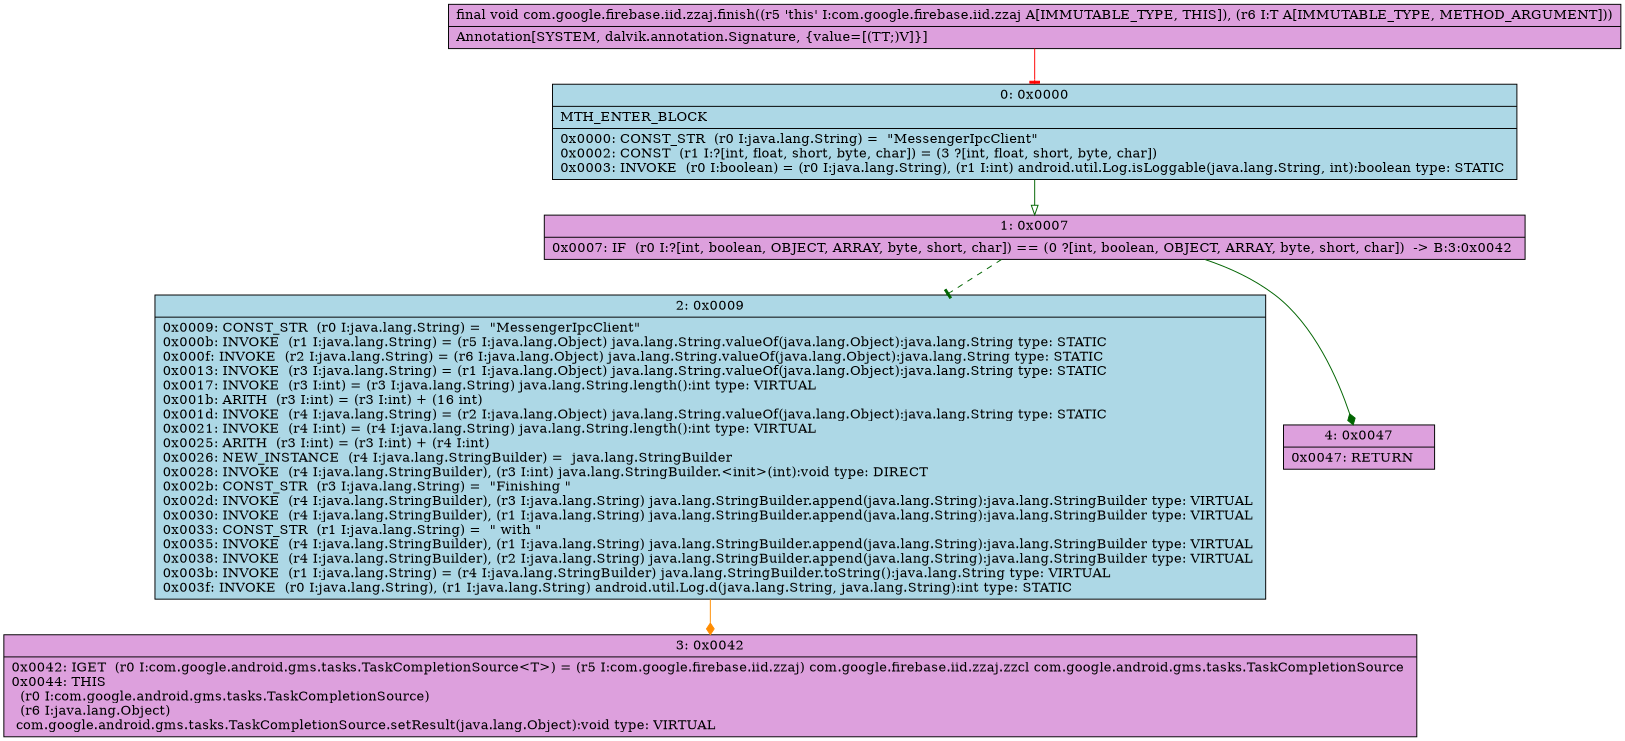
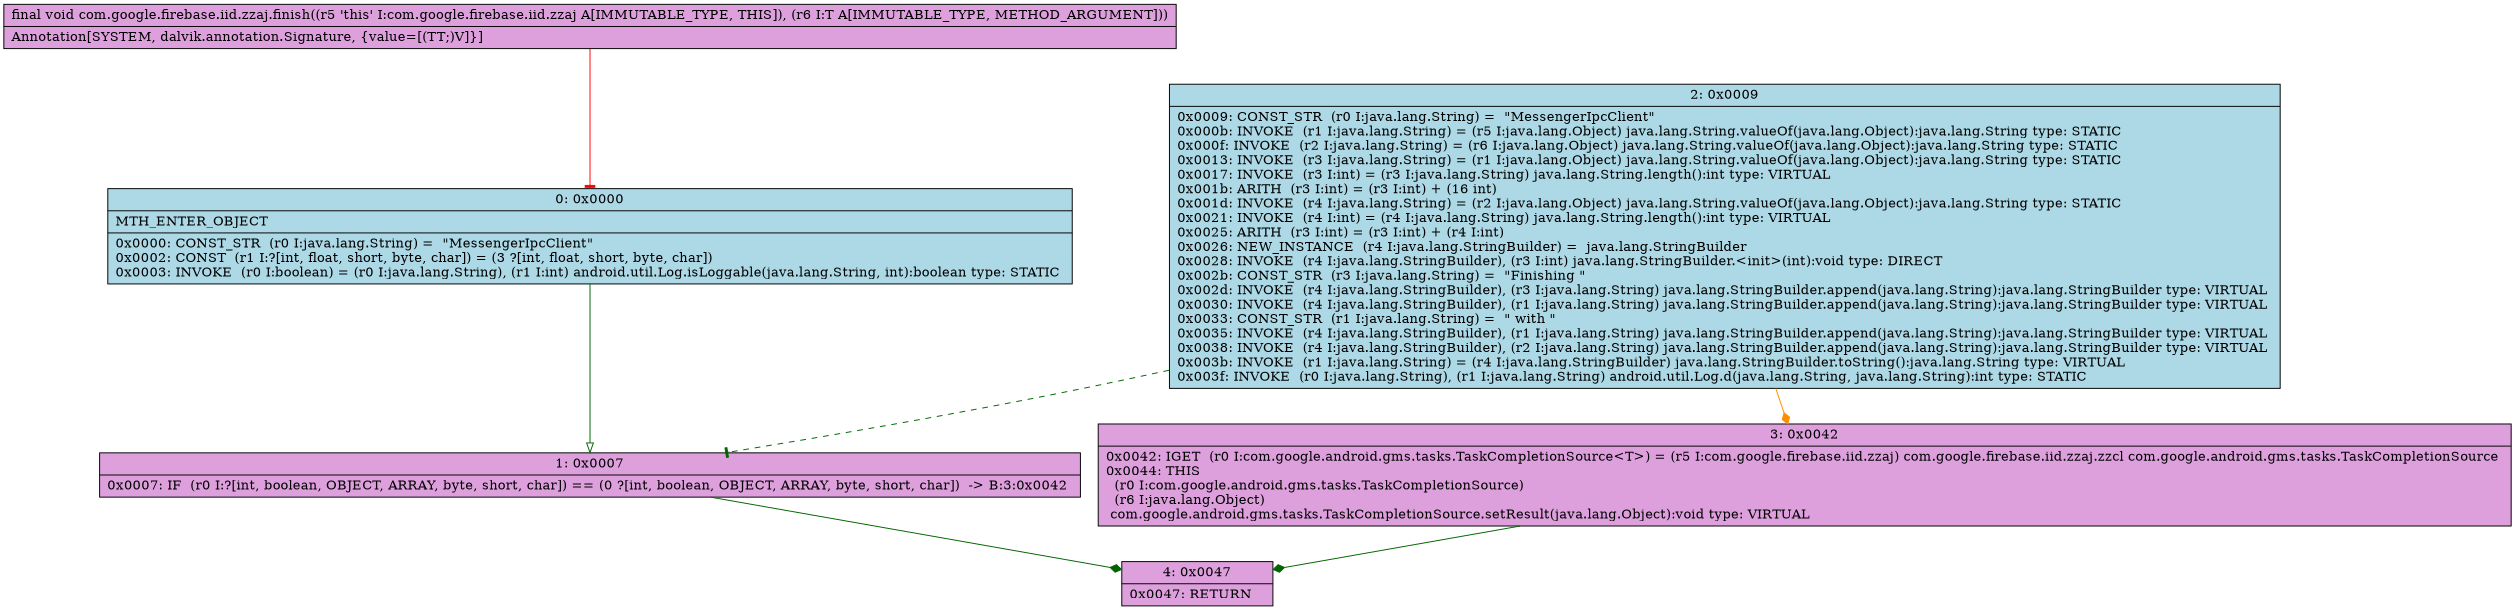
(634, 117) -> (192, 221)
(976, 276) -> (950, 414)
none -> (1403, 547)
